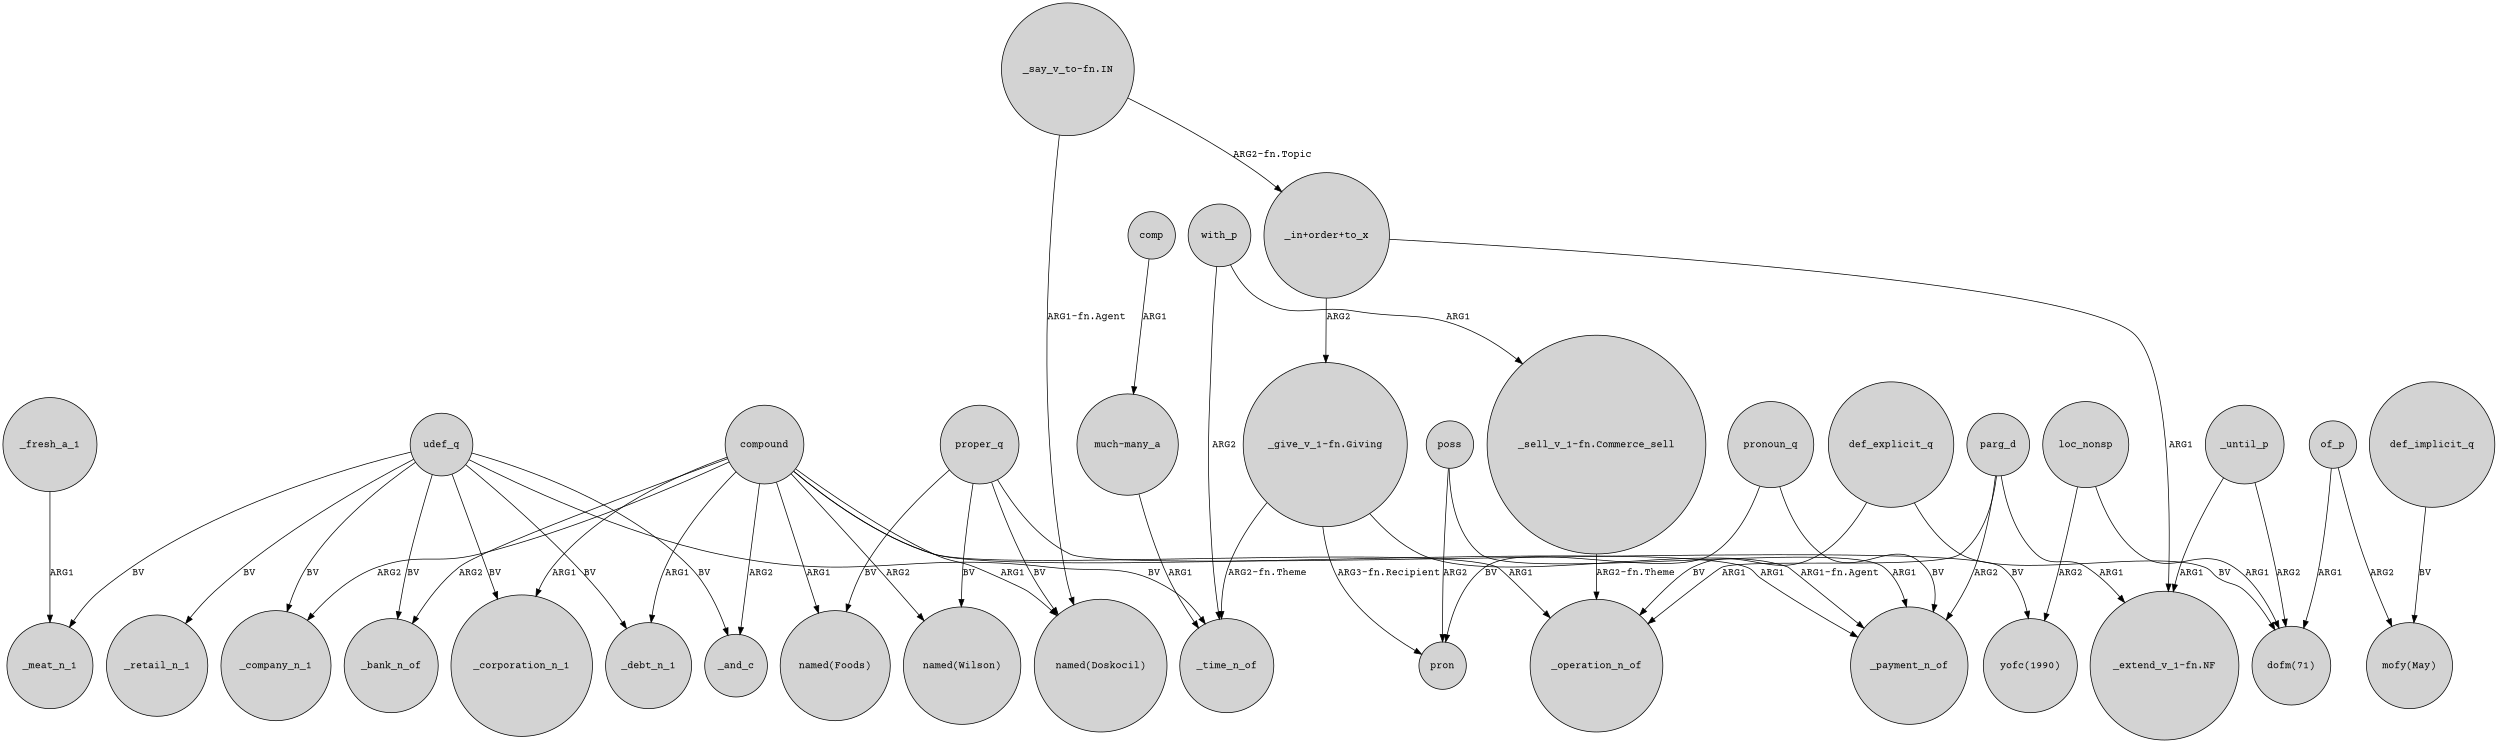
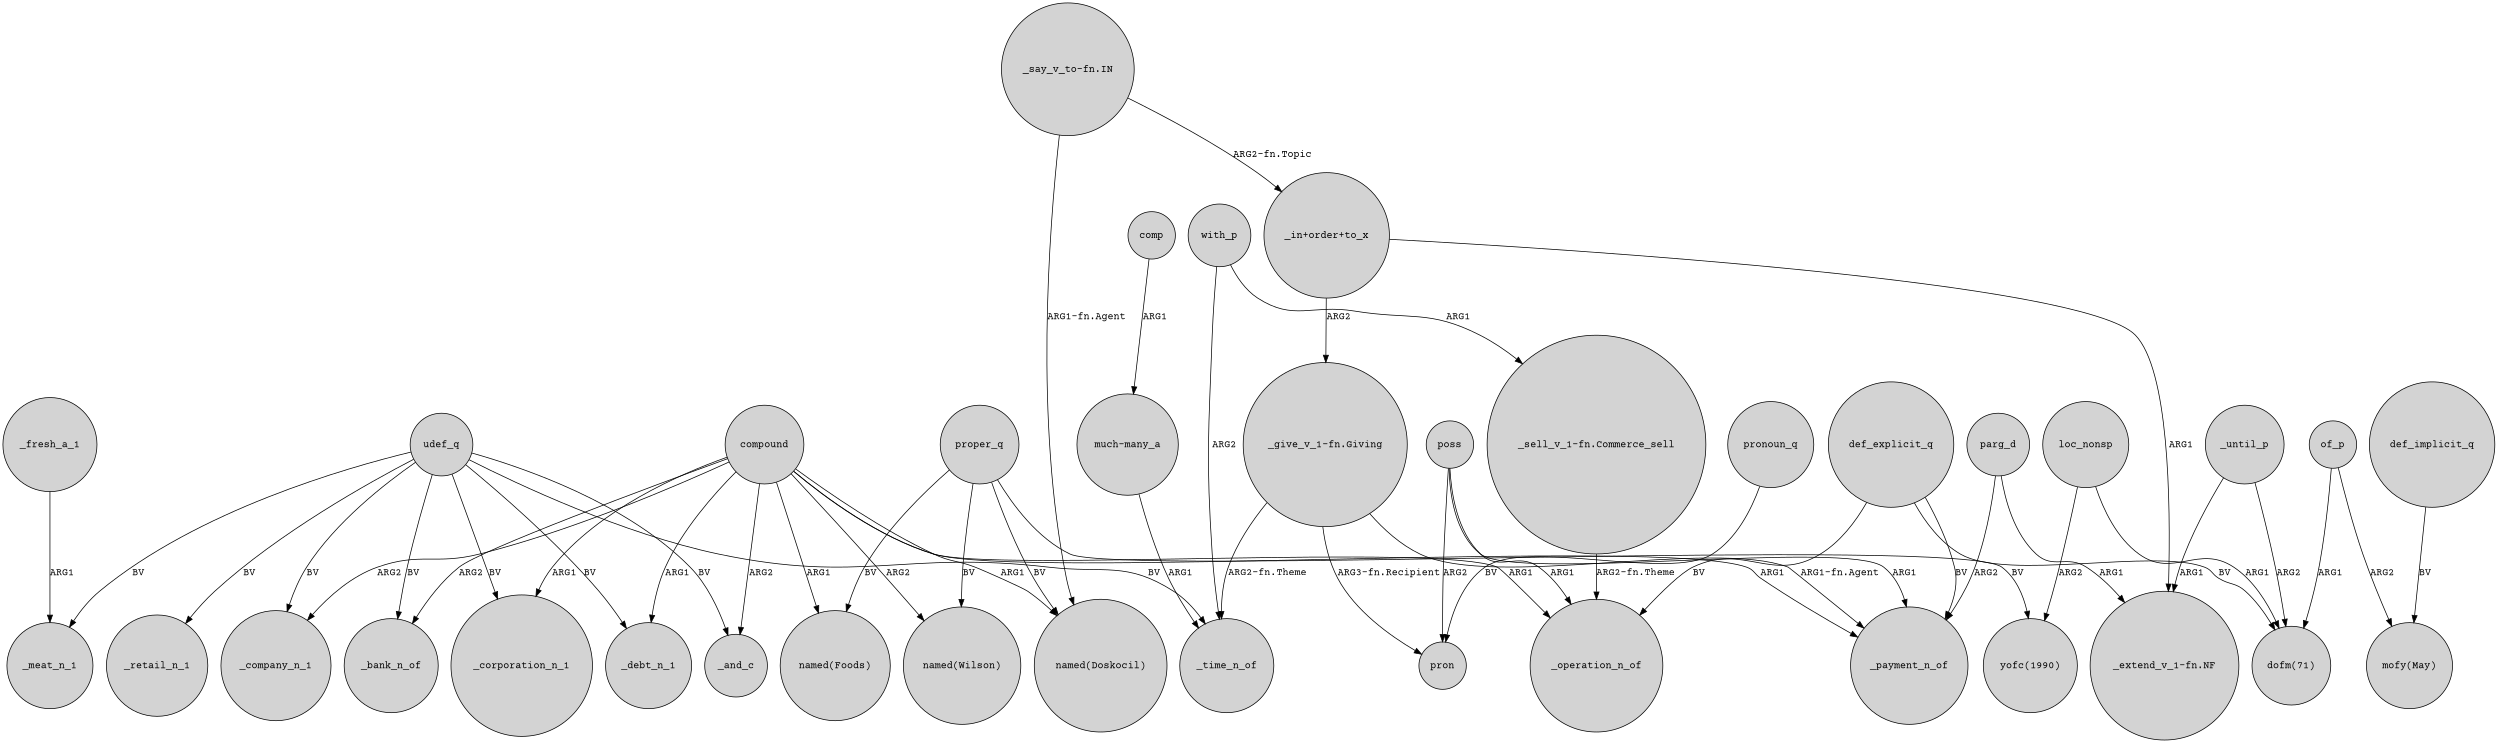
(1817, 550) -> (1950, 553)
(1822, 563) -> (1485, 557)
